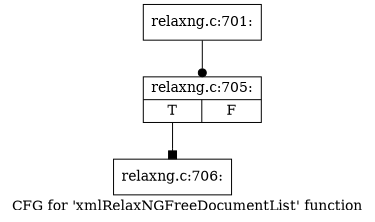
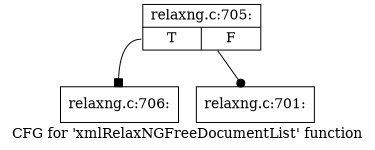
(202, 54) -> (228, 65)
